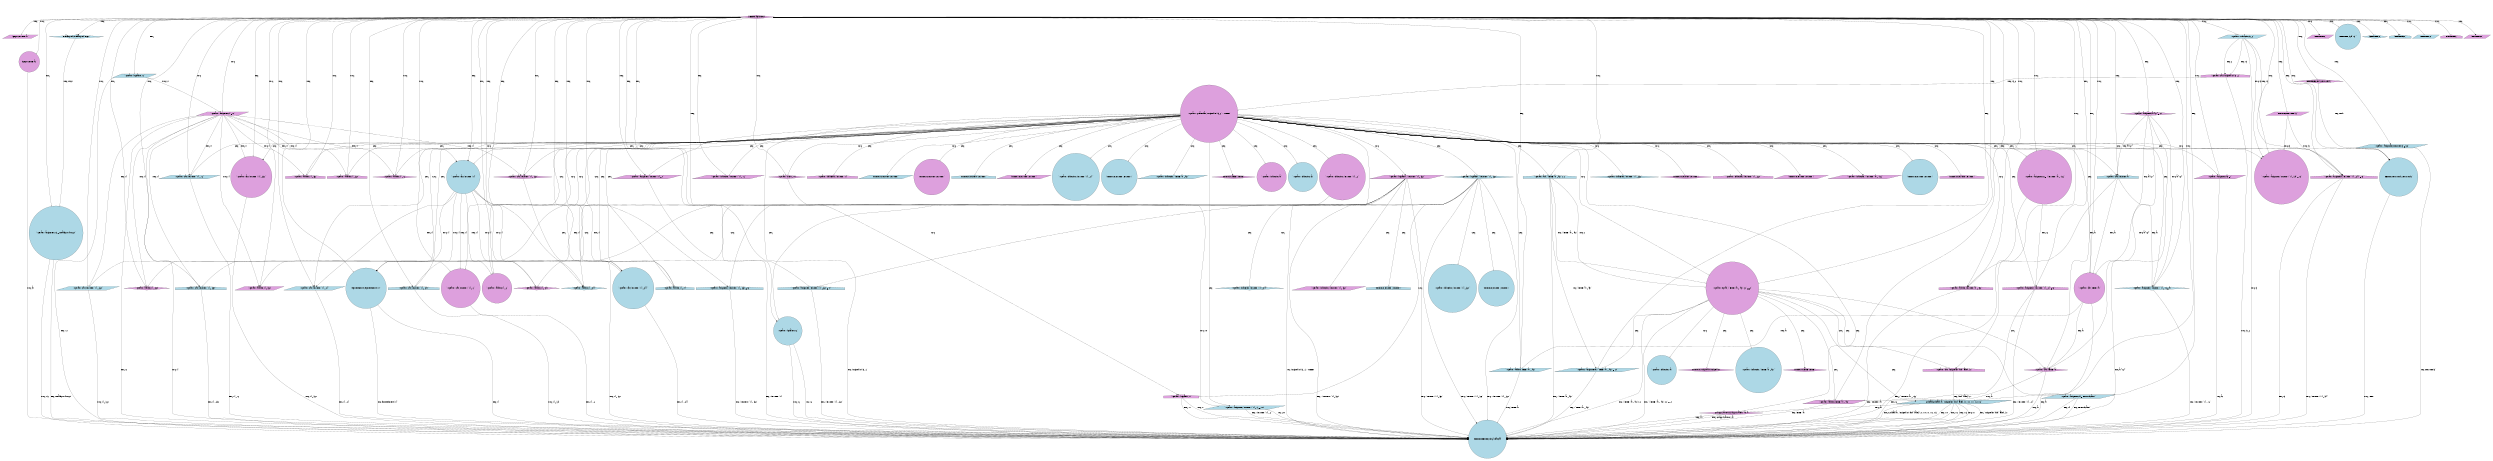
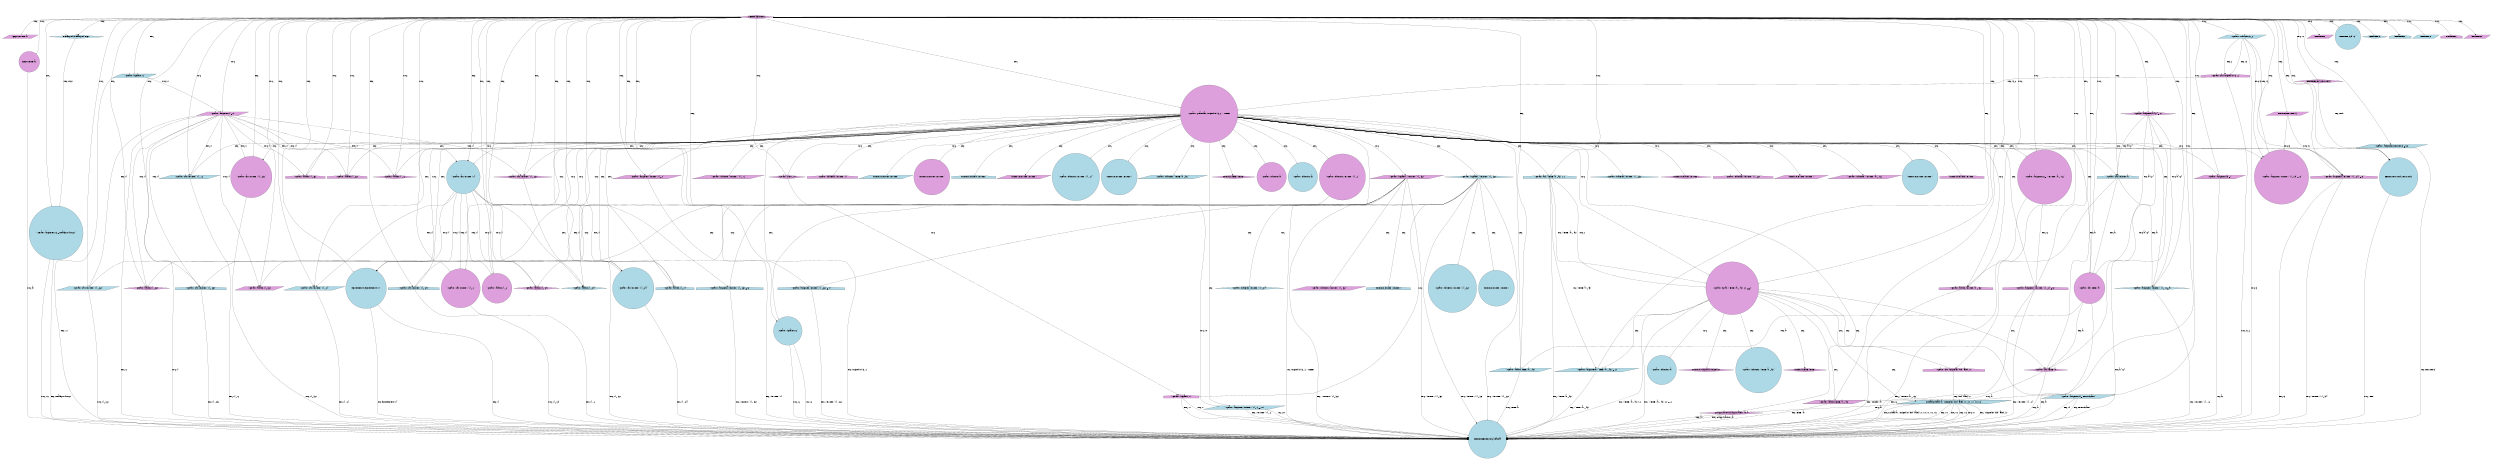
(2301, 37) -> (2301, 37)
(698, 82) -> (971, 63)
